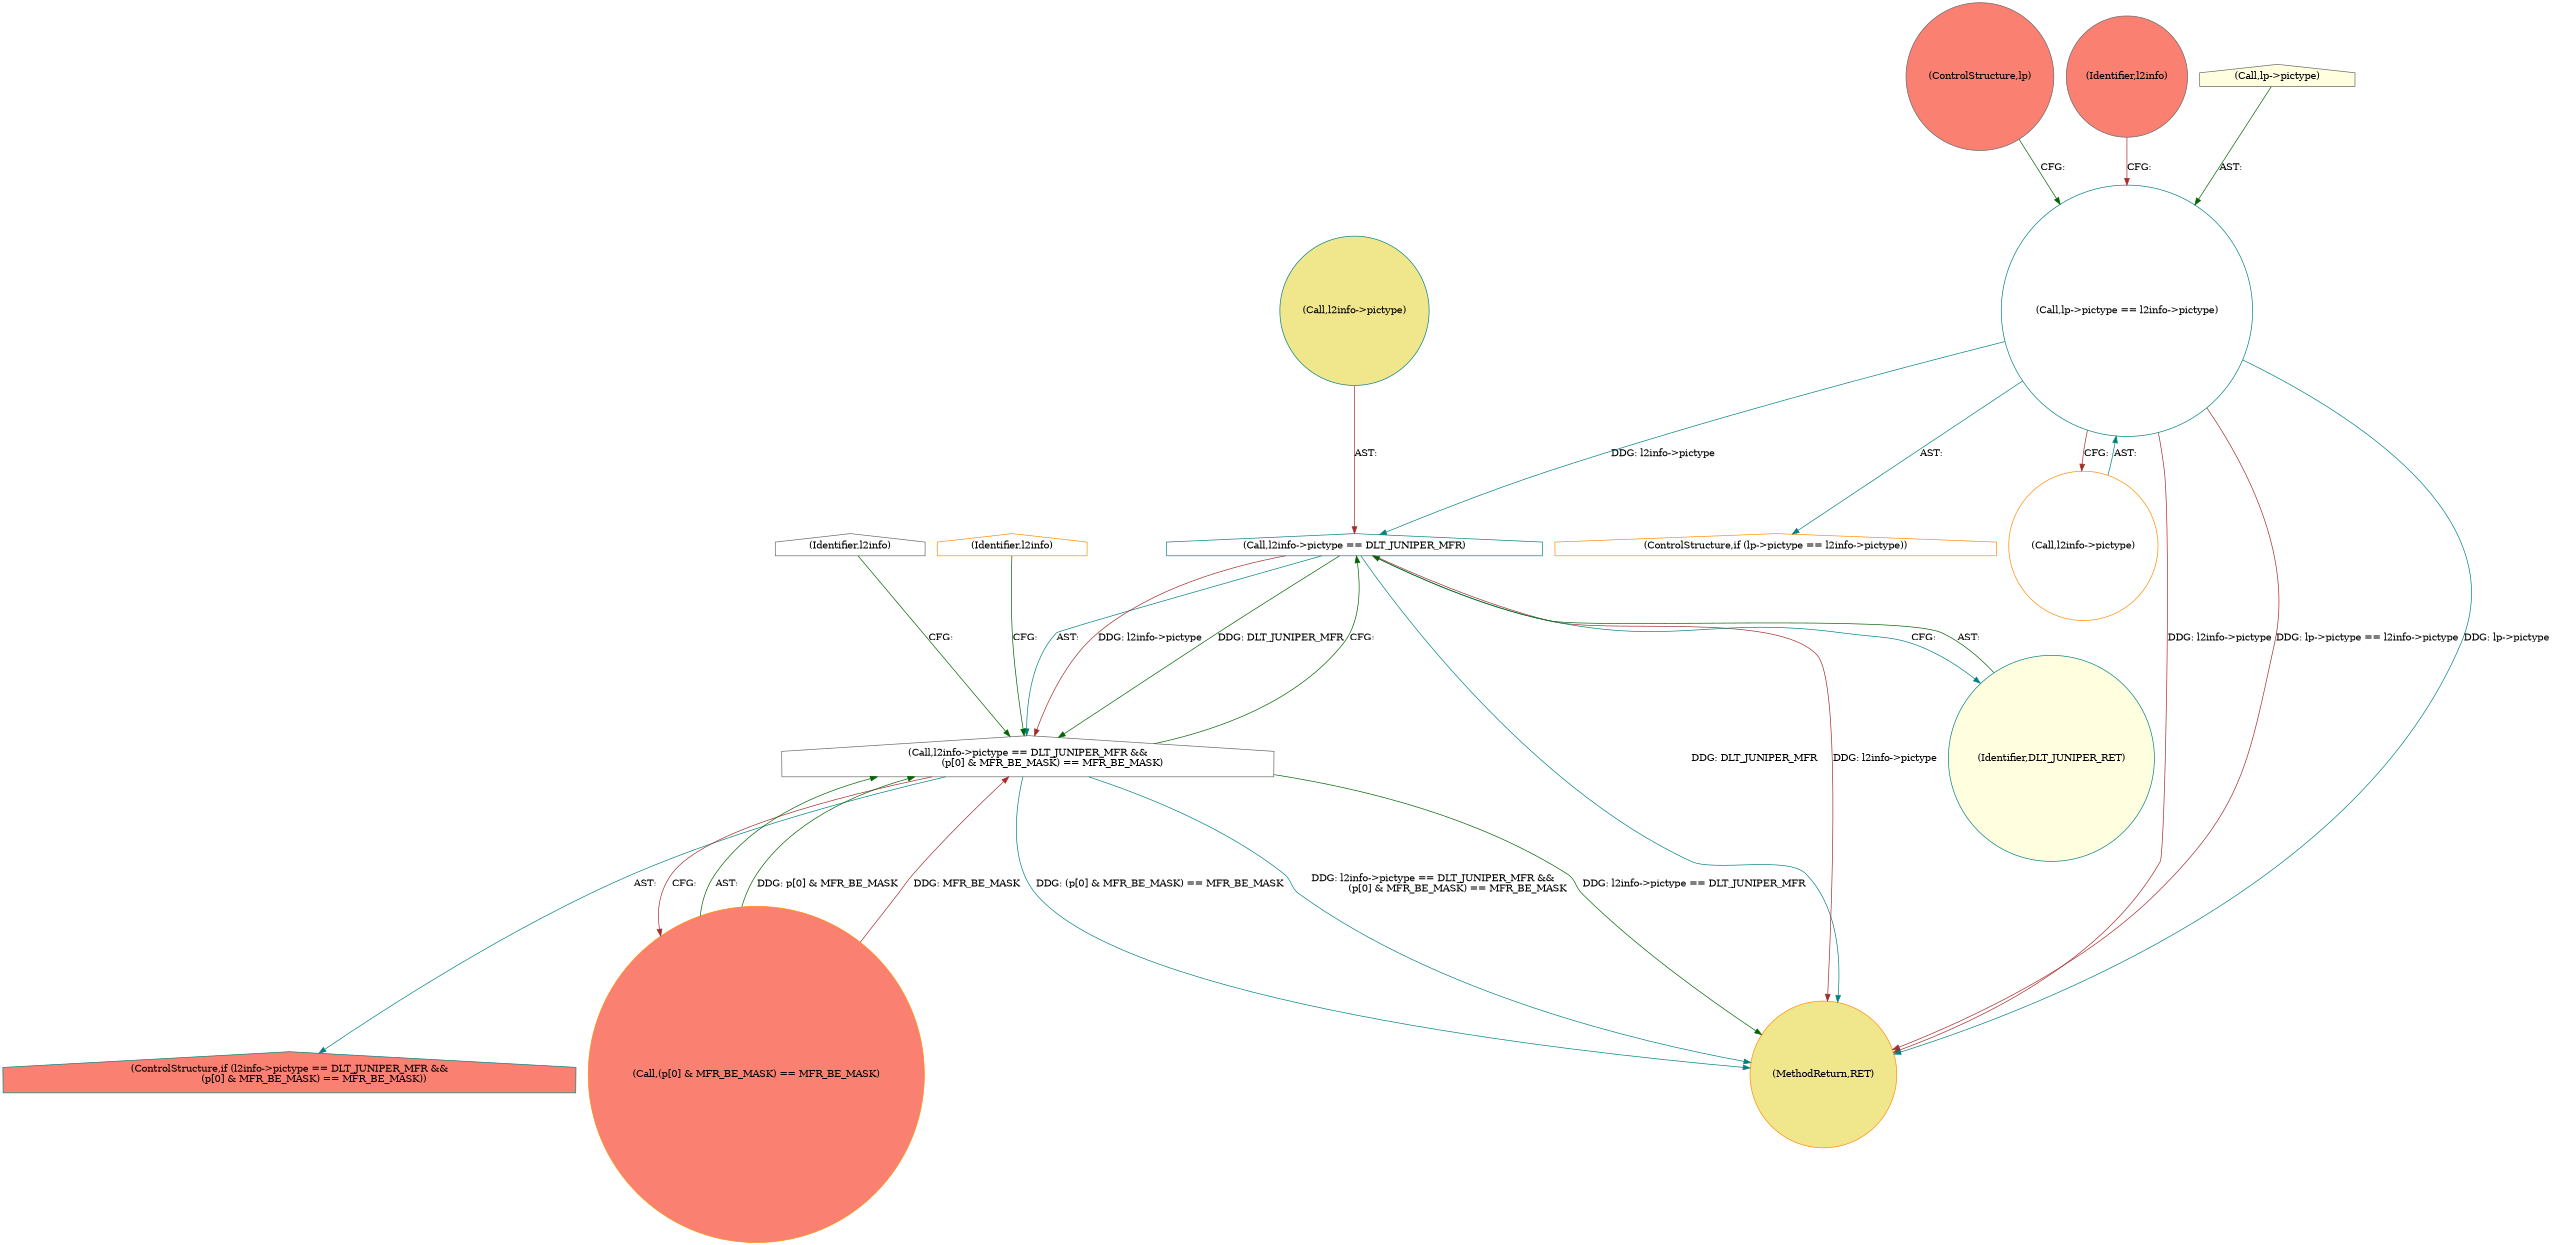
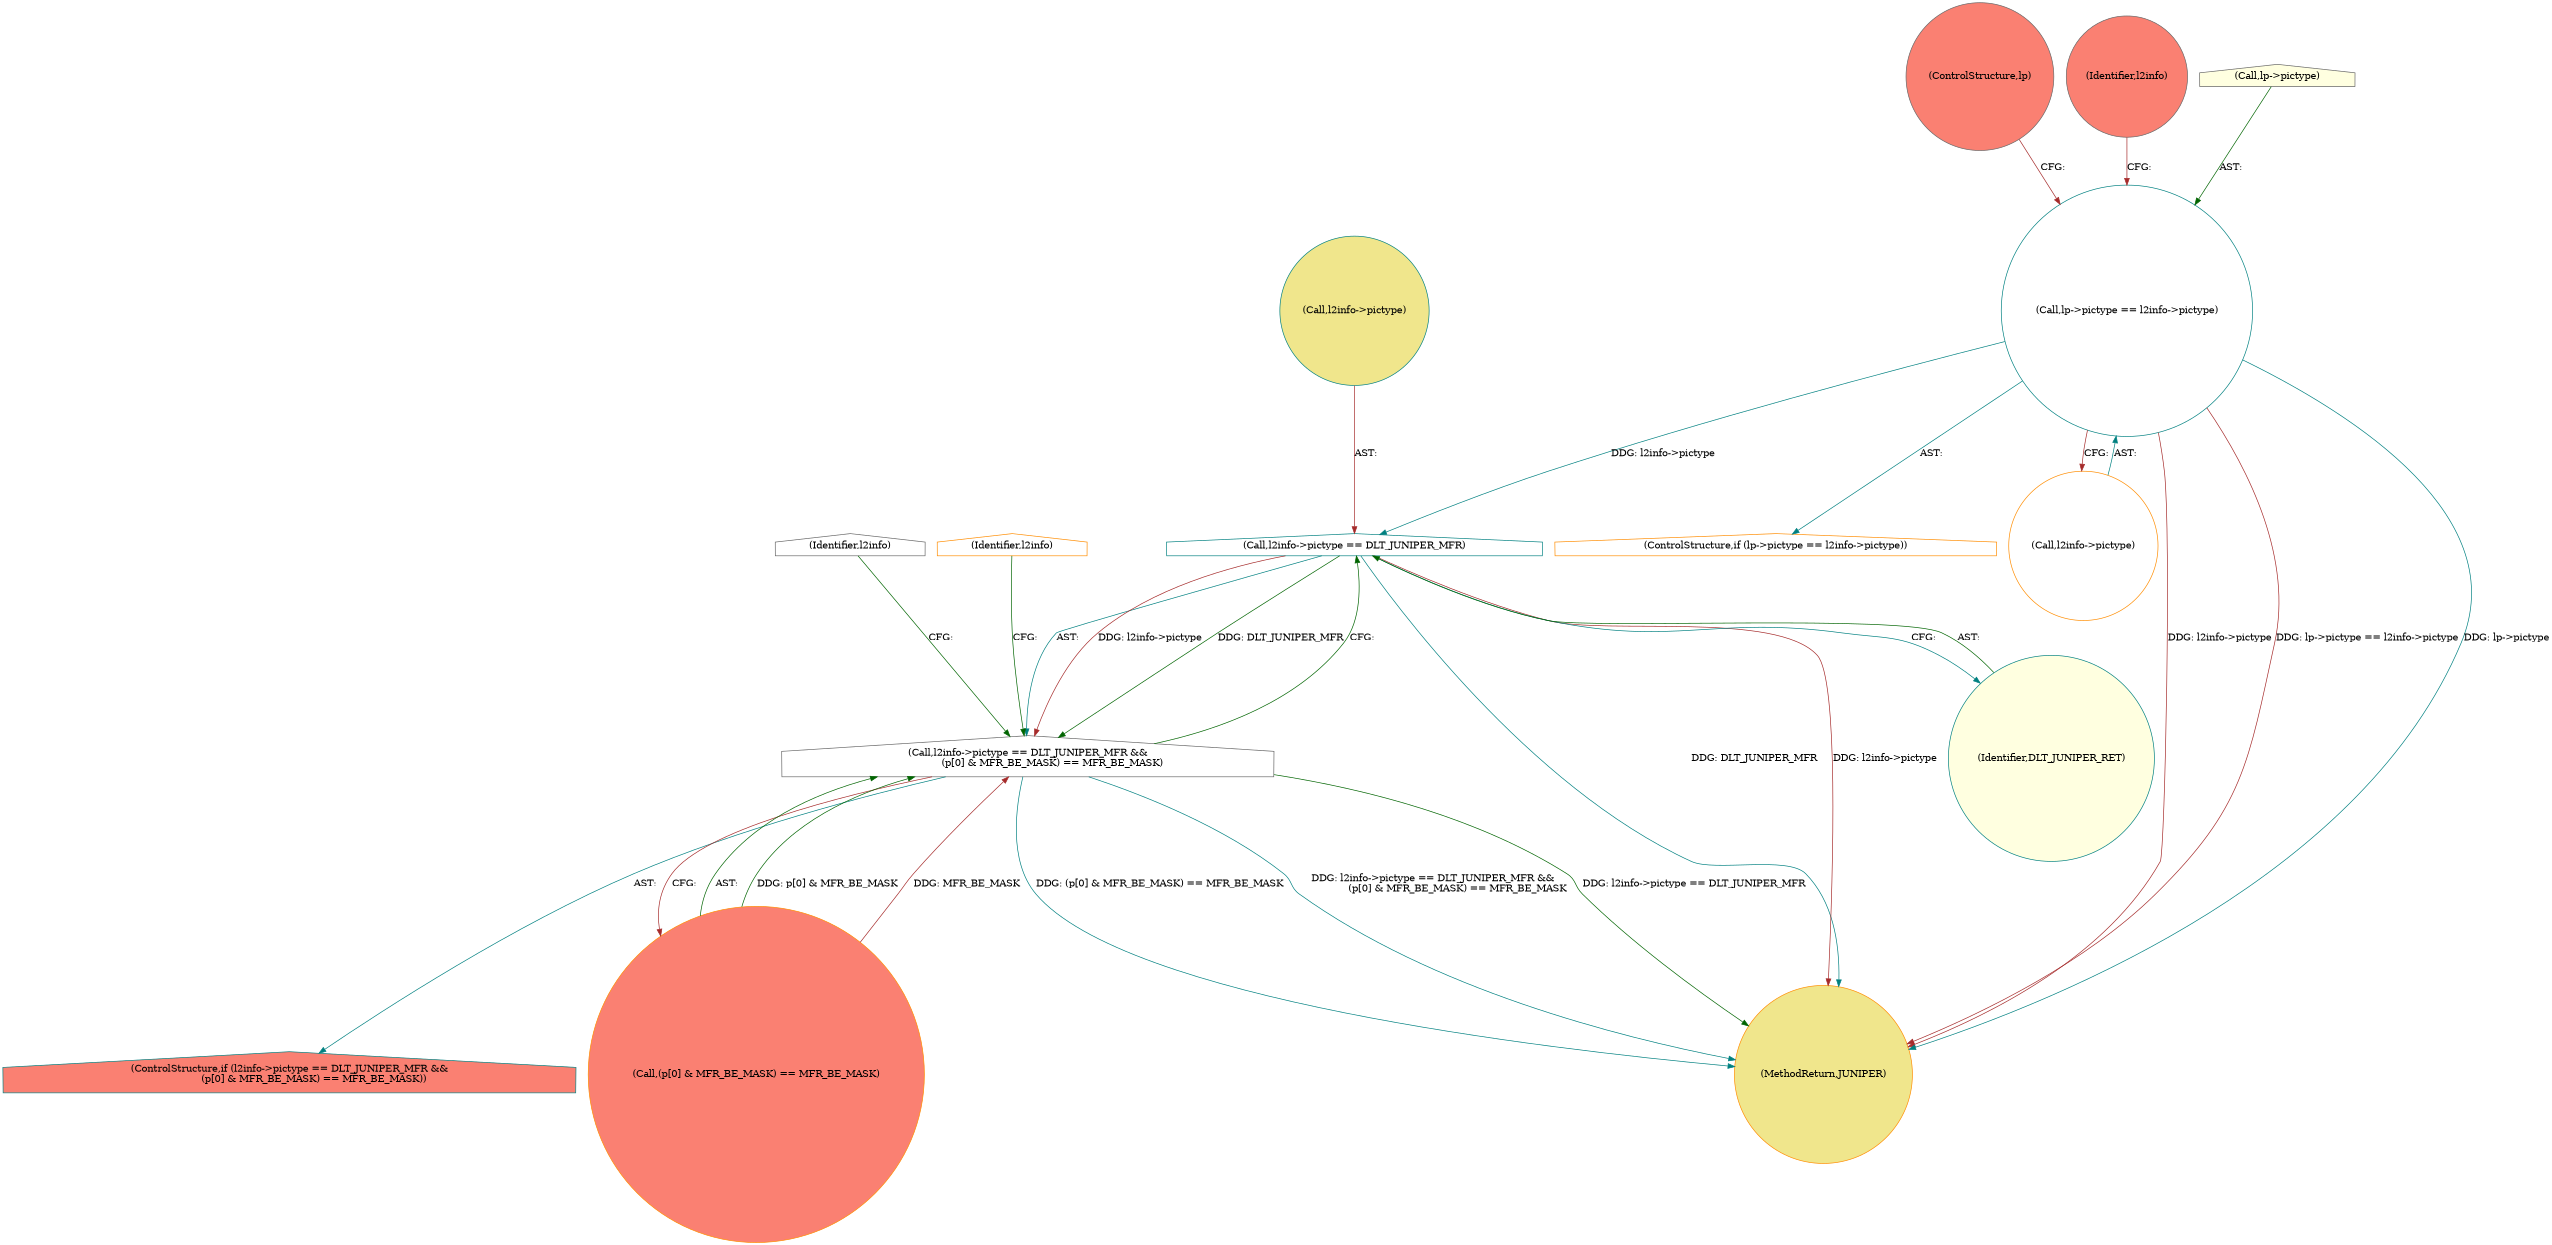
(2038, 169) -> (2038, 169)
(1823, 1074) -> (1823, 1074)
